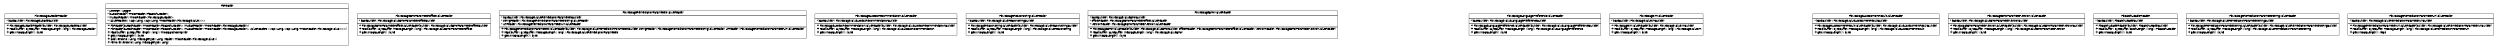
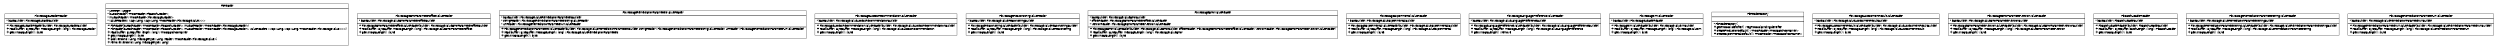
(1638, 21) -> (1637, 21)
none -> (1403, 24)
none -> (1758, 24)
(1489, 33) -> (1491, 33)
(2368, 33) -> (2368, 33)
